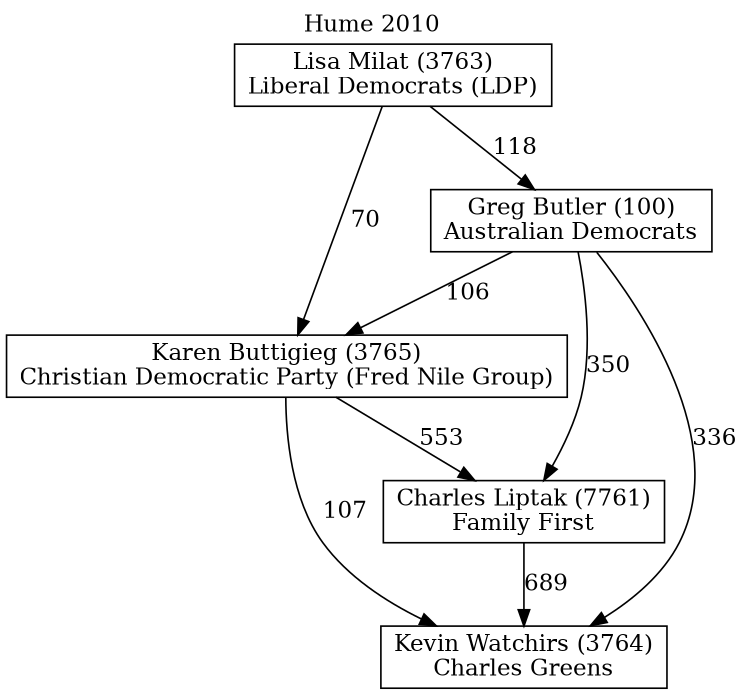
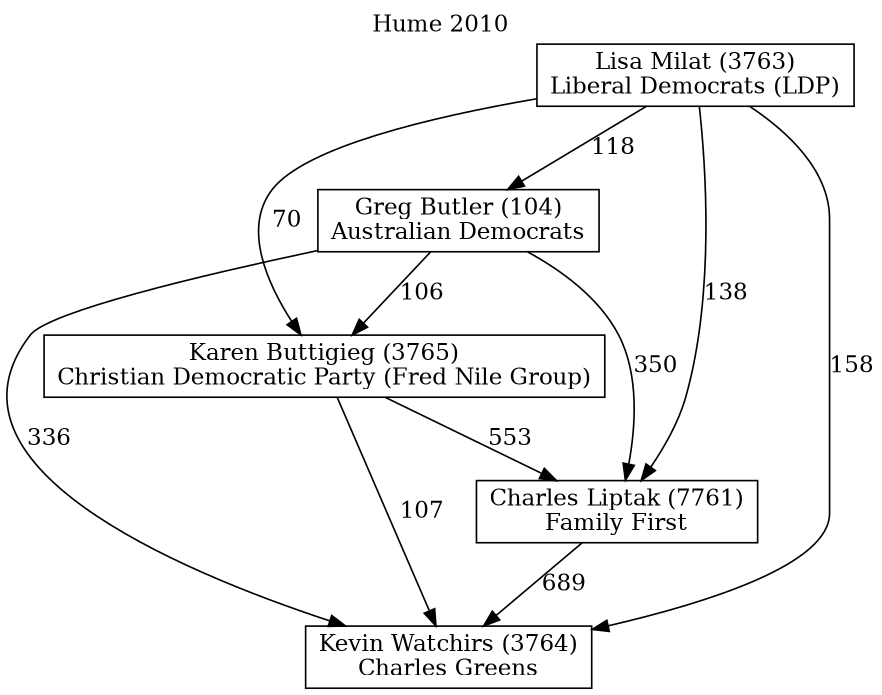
(571, 221) -> (458, 221)
none -> (703, 292)
none -> (830, 424)
